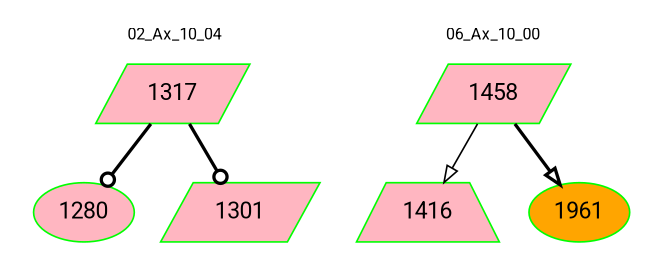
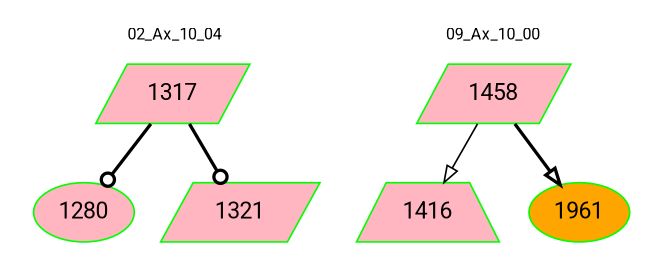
(494, 35) -> (494, 35)
(240, 212) -> (240, 212)
